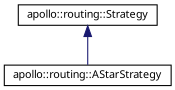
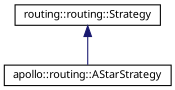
(88, 15) -> (88, 15)
